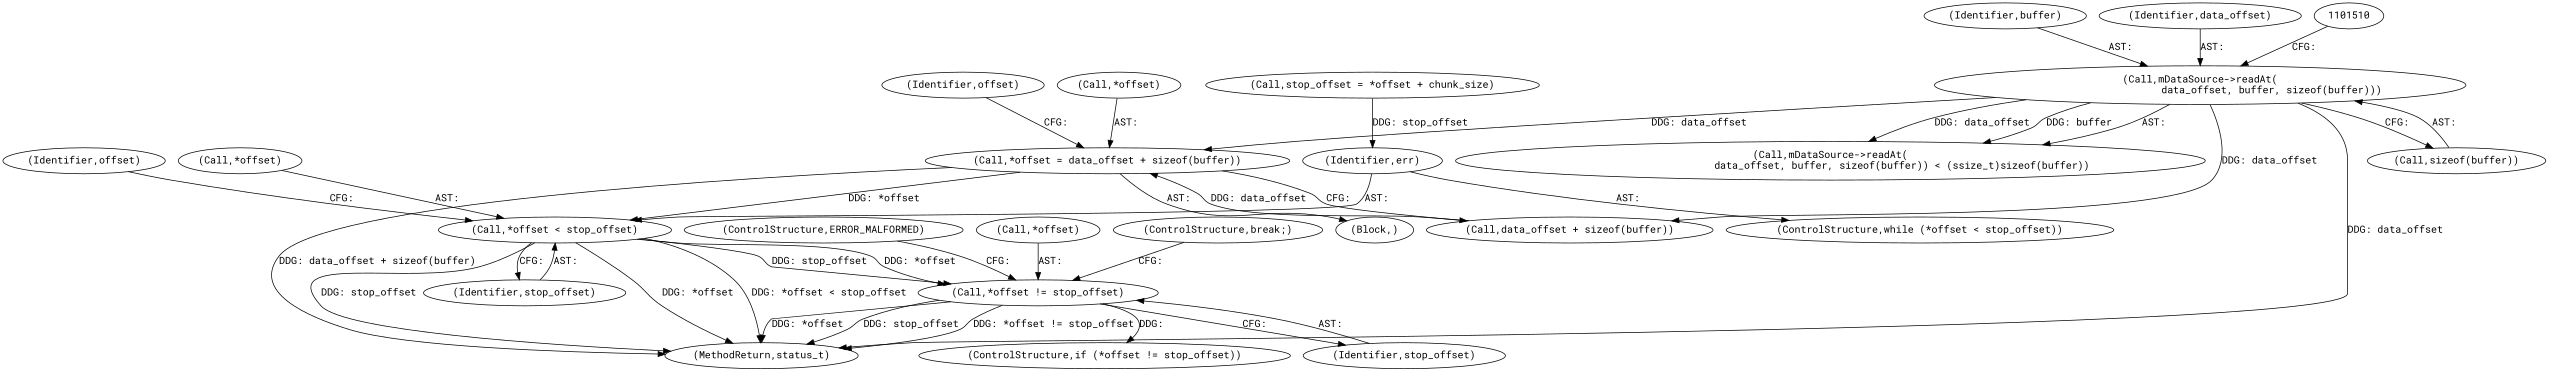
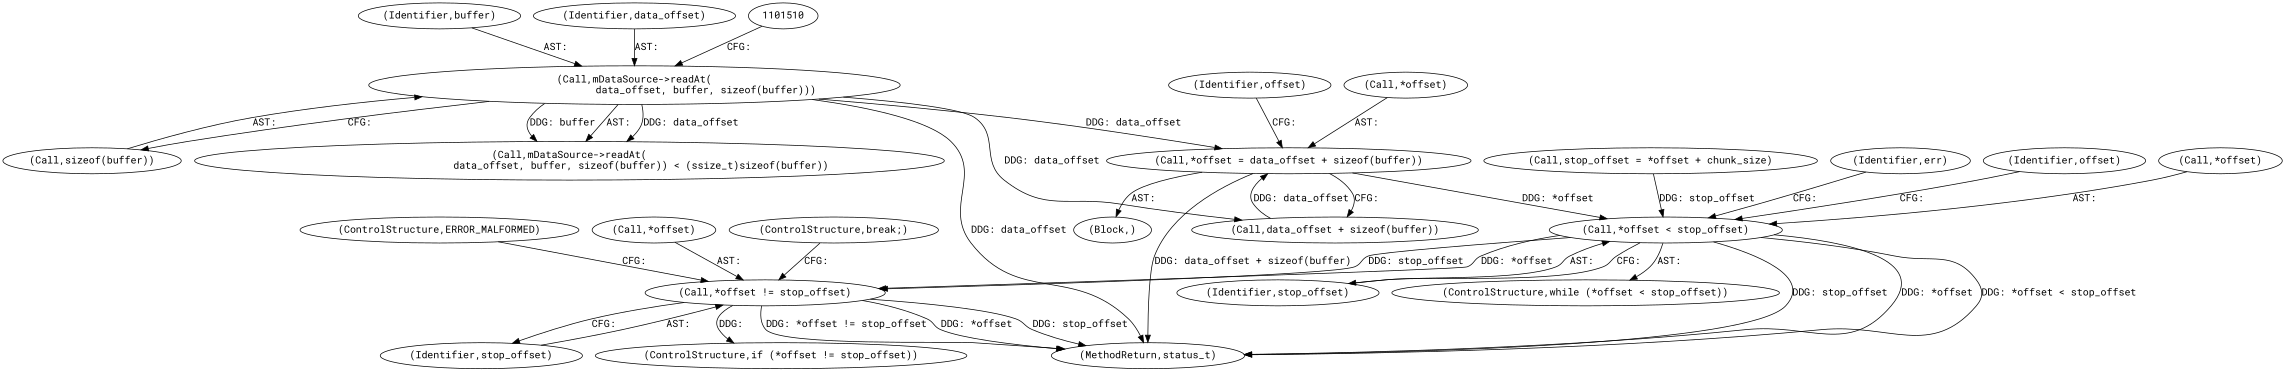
(1373, 119) -> (1657, 192)
(1380, 199) -> (1808, 199)
(1595, 201) -> (1653, 263)
